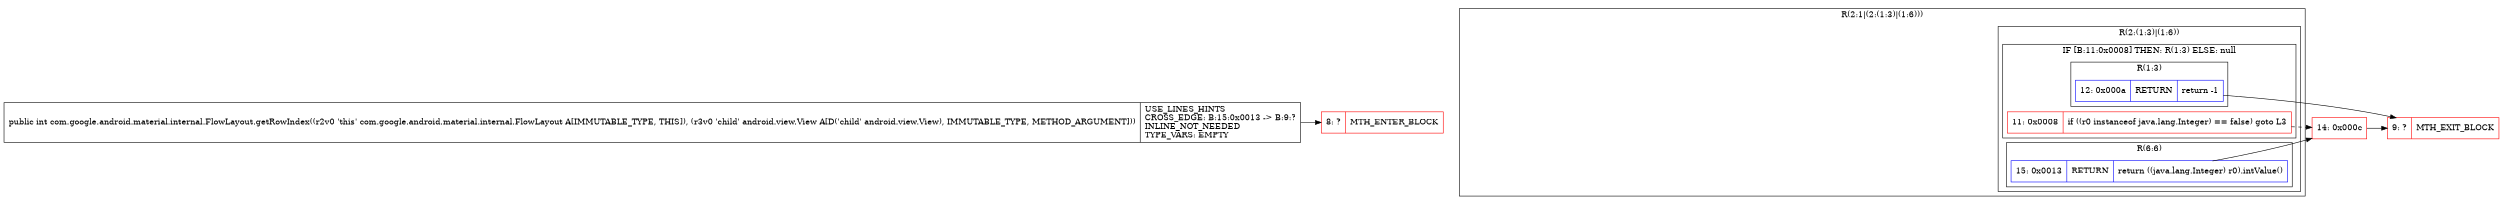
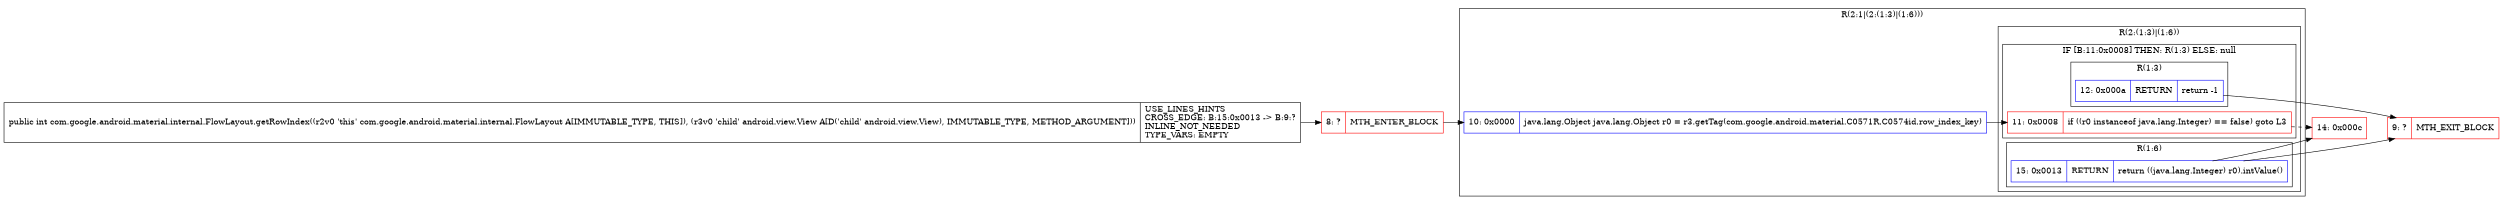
none -> (1725, 122)
(2374, 128) -> (2316, 151)
(2149, 149) -> (2149, 149)
